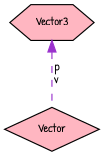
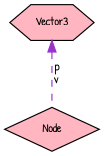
(52, 129) -> (52, 129)
